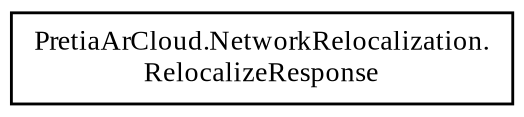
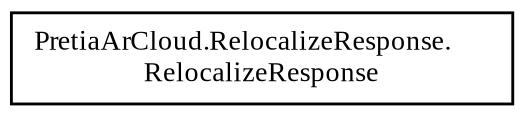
(262, 58) -> (262, 58)
